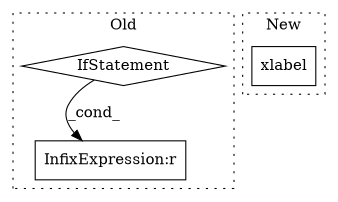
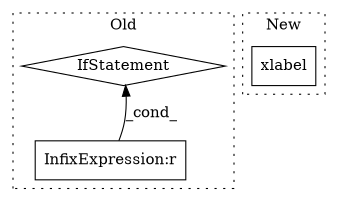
(70, 102) -> (125, 119)
